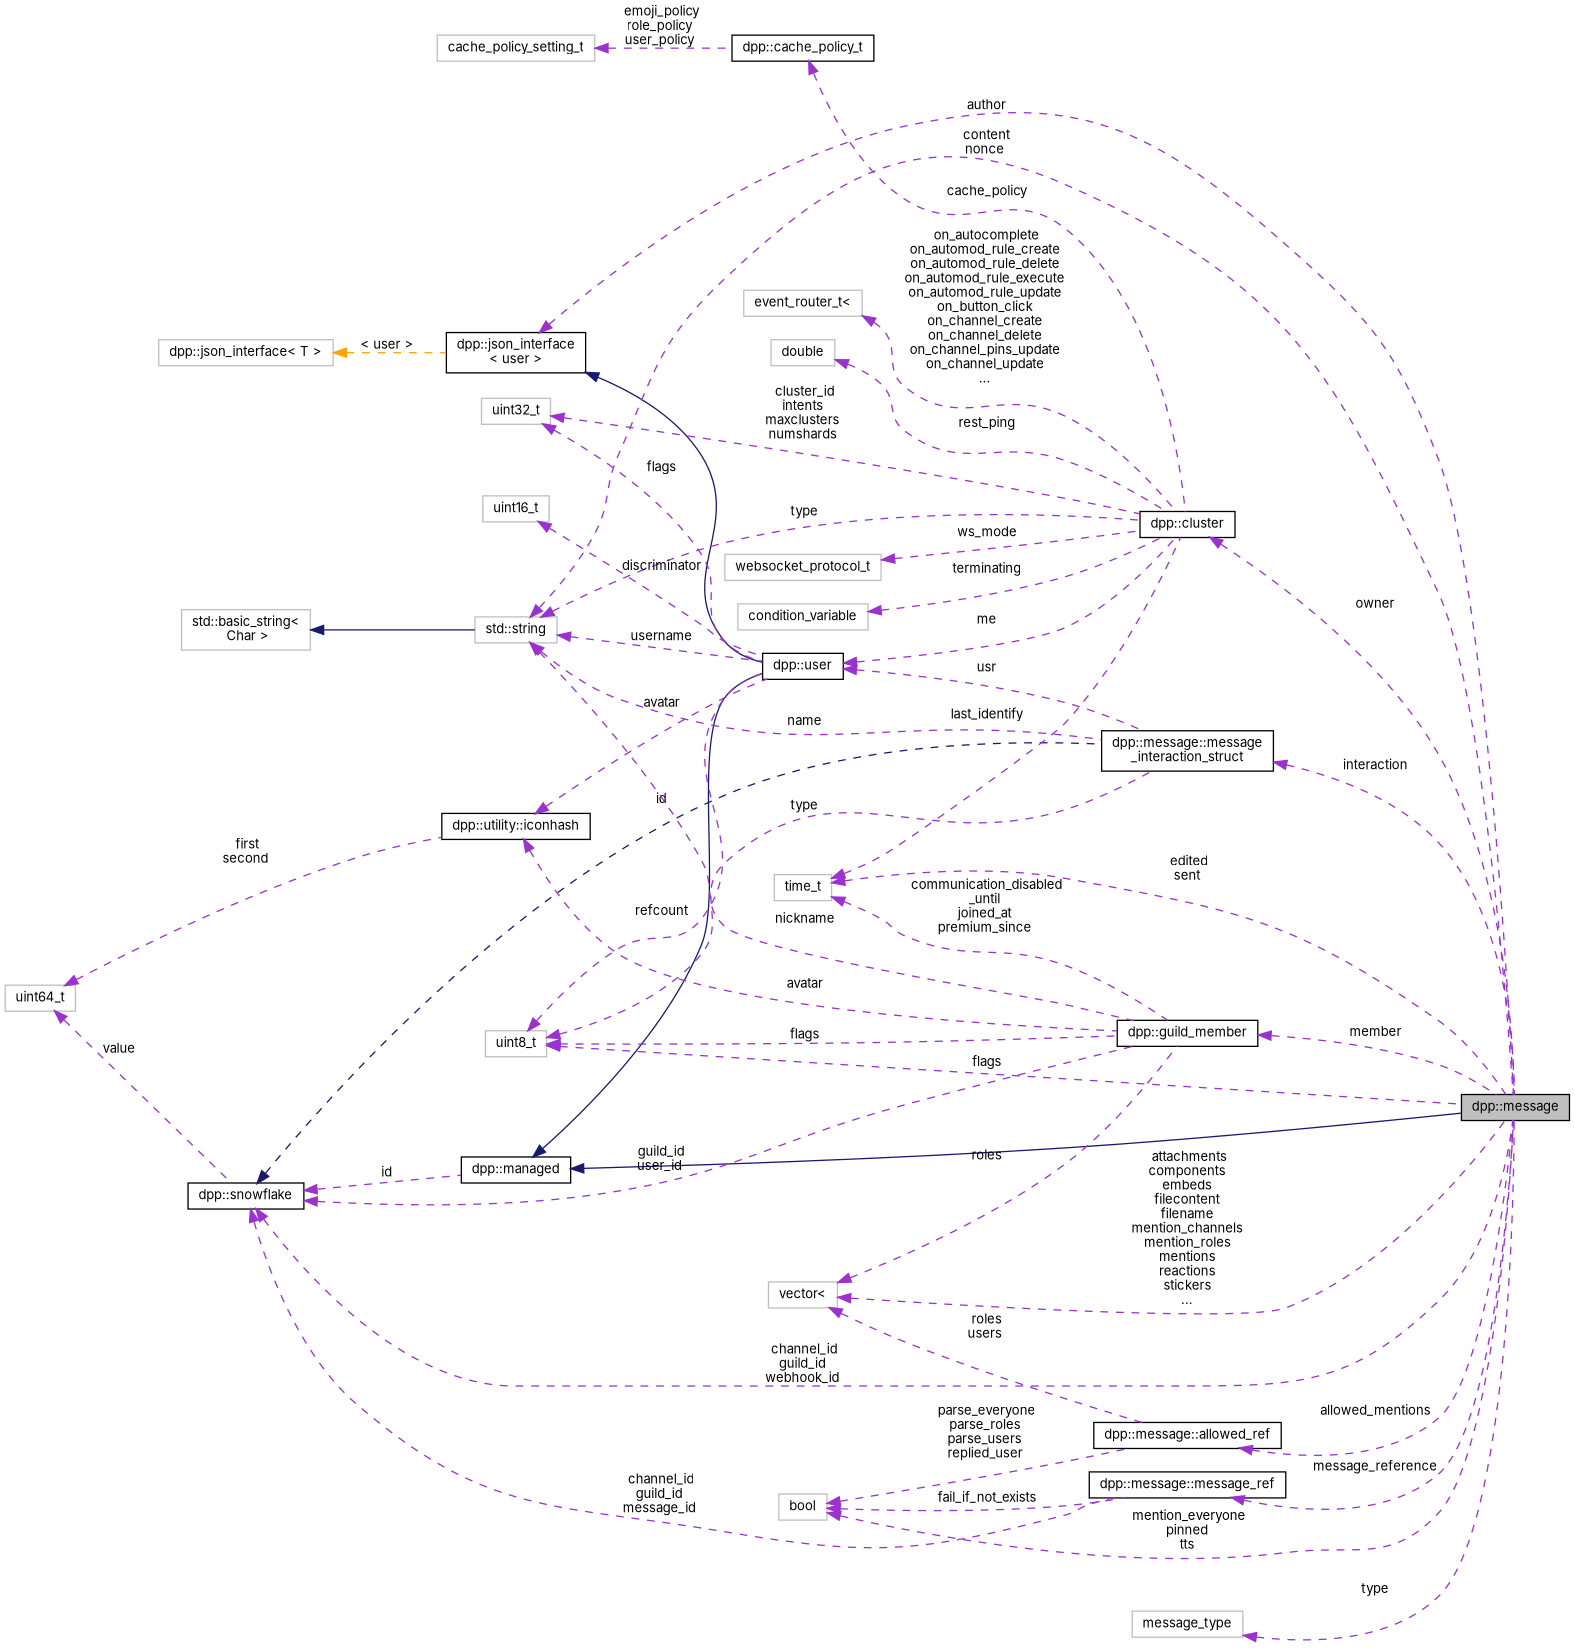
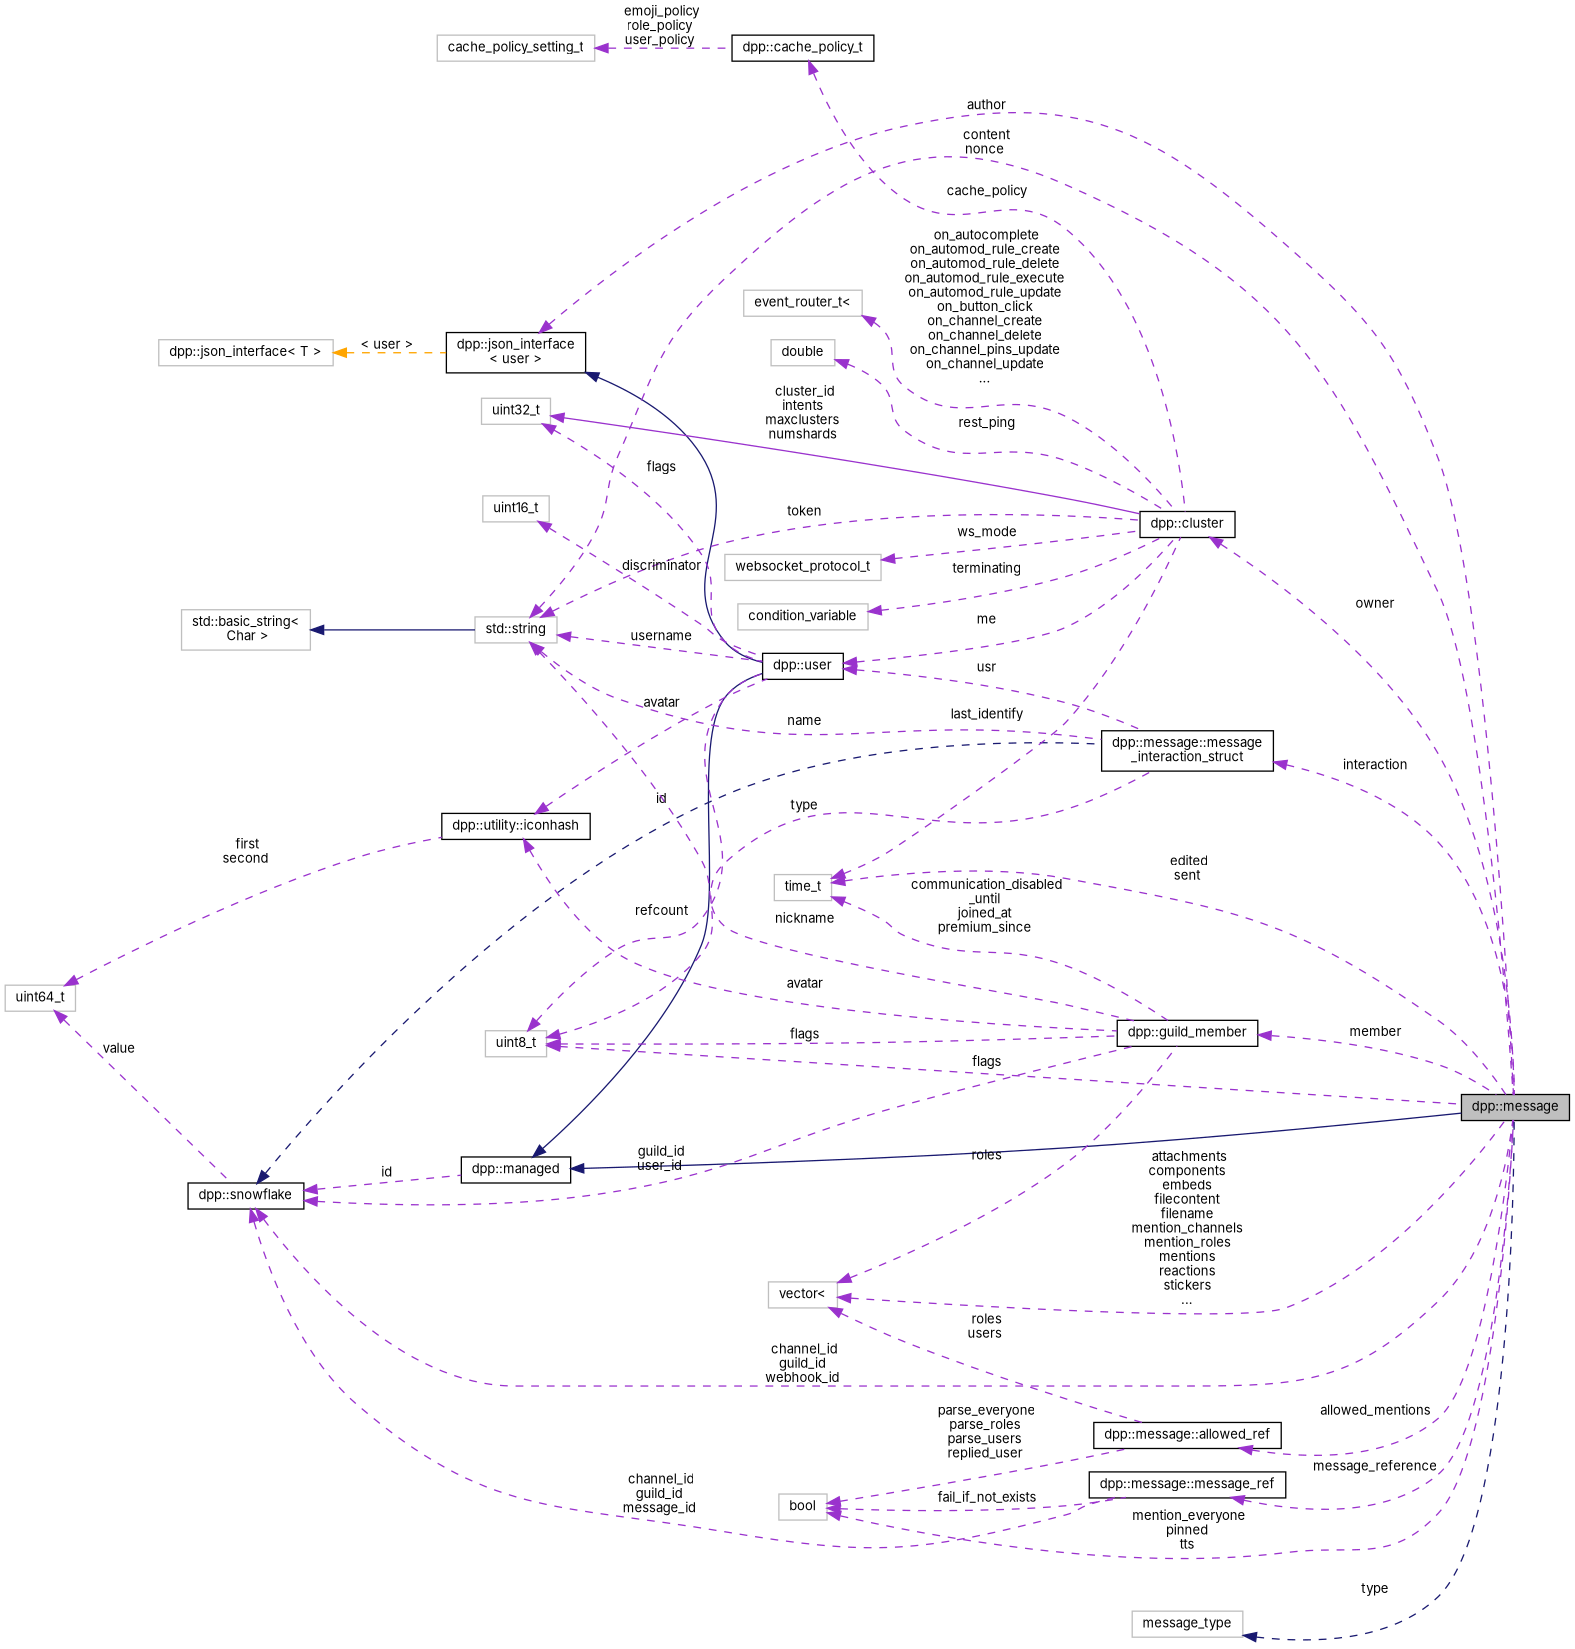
(852, 462) -> (852, 462)
(803, 512) -> (803, 512)
(1489, 1459) -> (1489, 1459)
